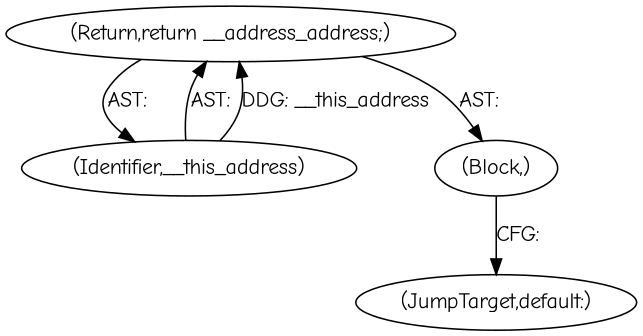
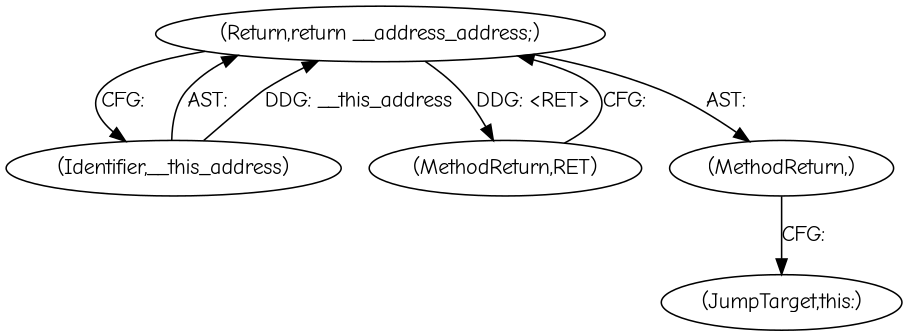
(131, 101) -> (127, 101)
(496, 168) -> (782, 168)
none -> (505, 168)
(496, 302) -> (782, 302)
